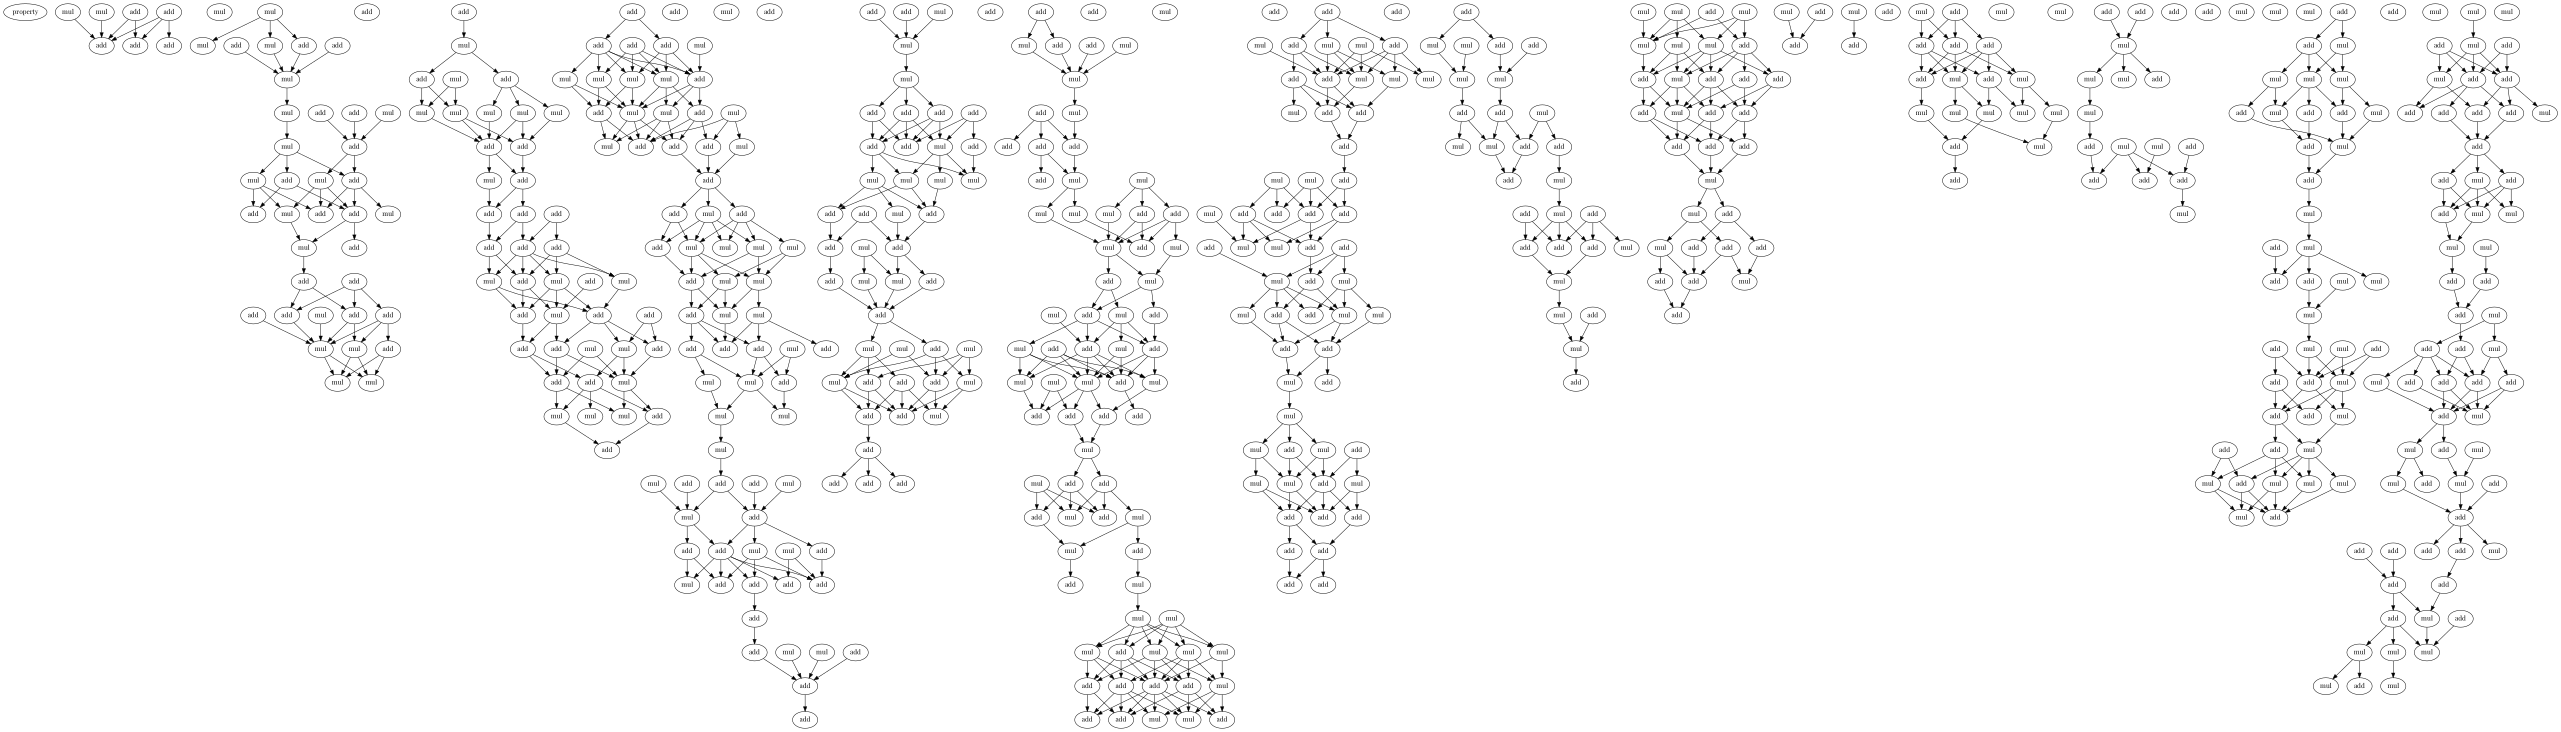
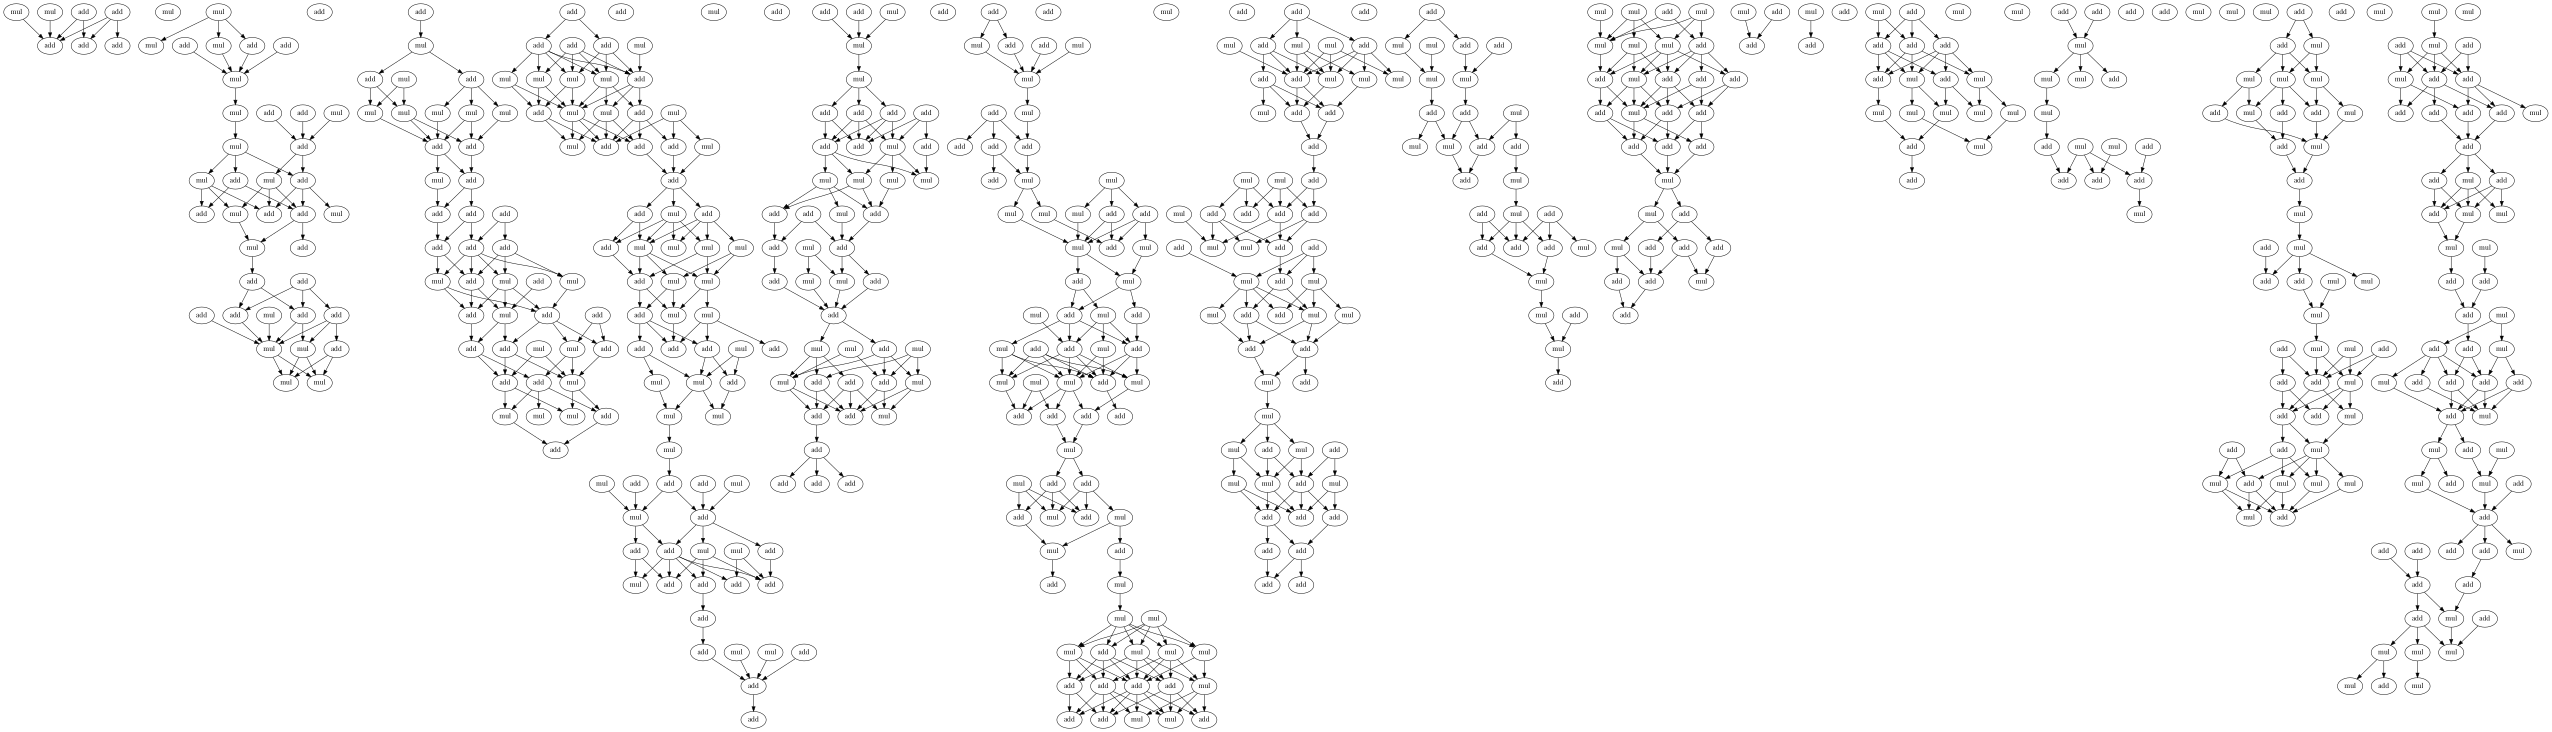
(25, 12) -> none
